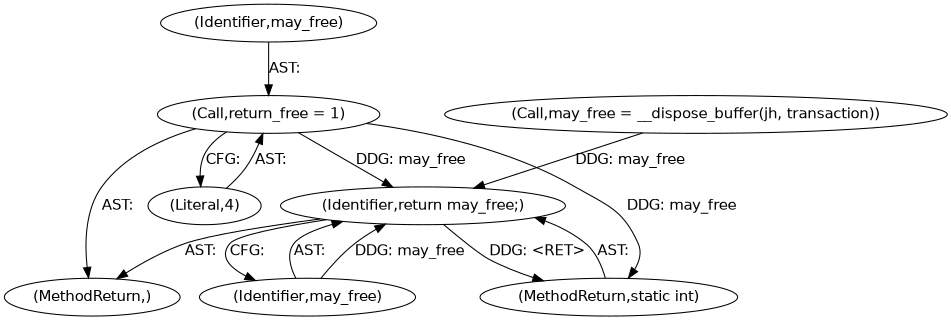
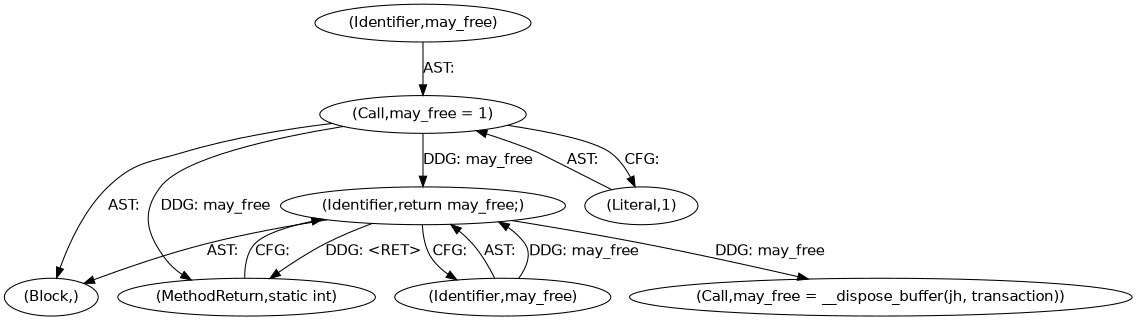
(269, 114) -> (423, 114)
(563, 159) -> (655, 246)
(205, 206) -> (641, 206)
(616, 251) -> (275, 251)
(92, 297) -> (51, 297)
